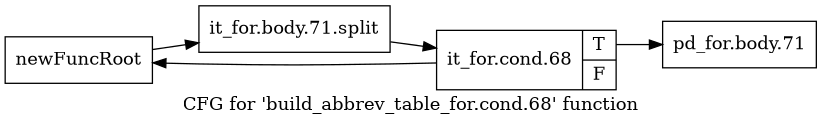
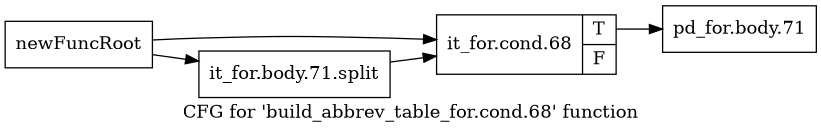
(301, 65) -> (288, 37)
